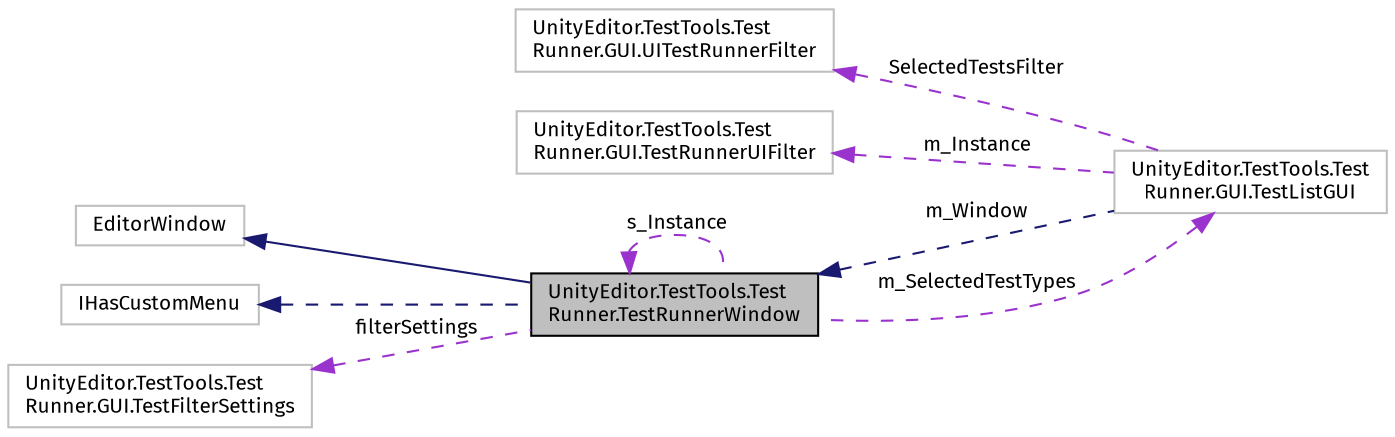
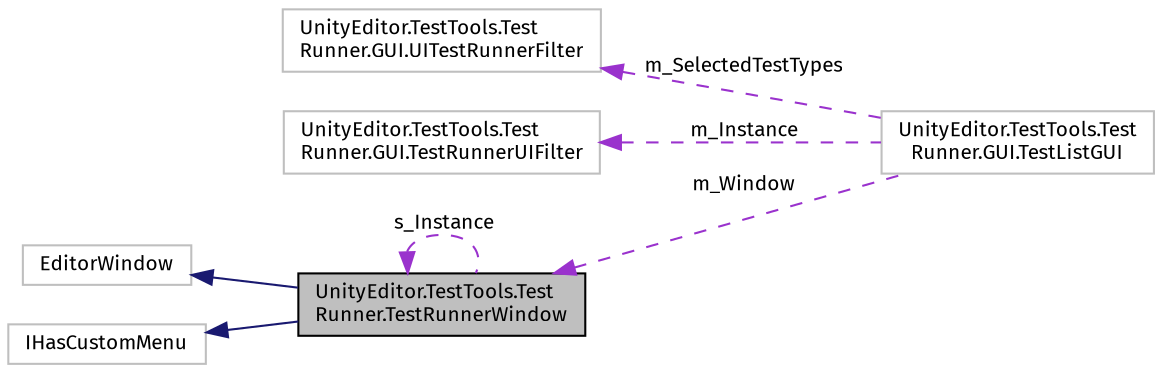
(974, 69) -> (741, 67)
(977, 240) -> (740, 221)
(406, 305) -> (263, 326)
(1017, 309) -> none
(160, 396) -> none
